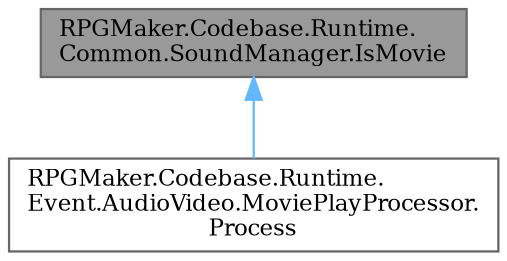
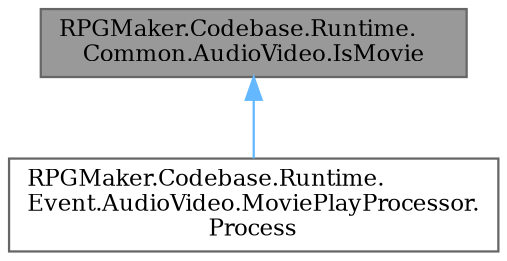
(254, 43) -> (254, 43)
